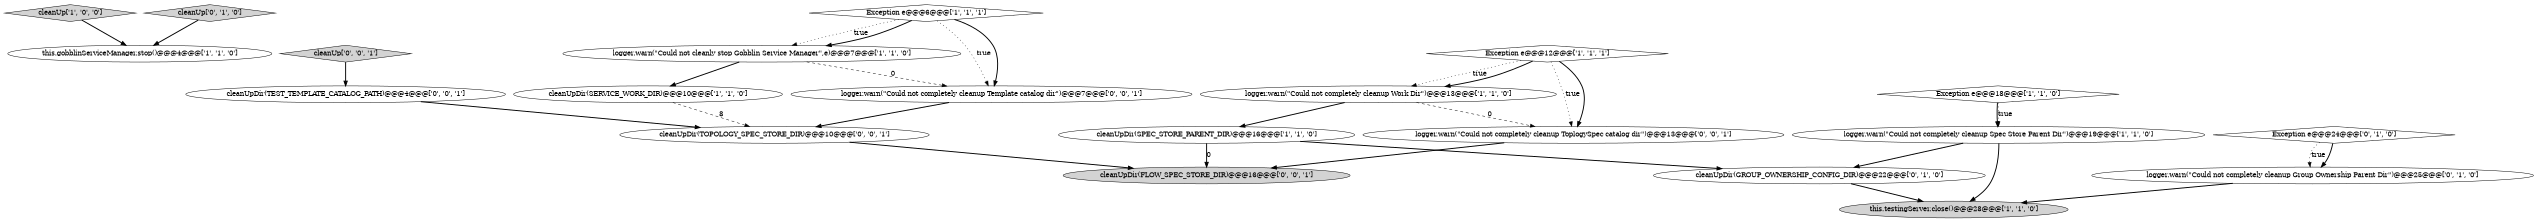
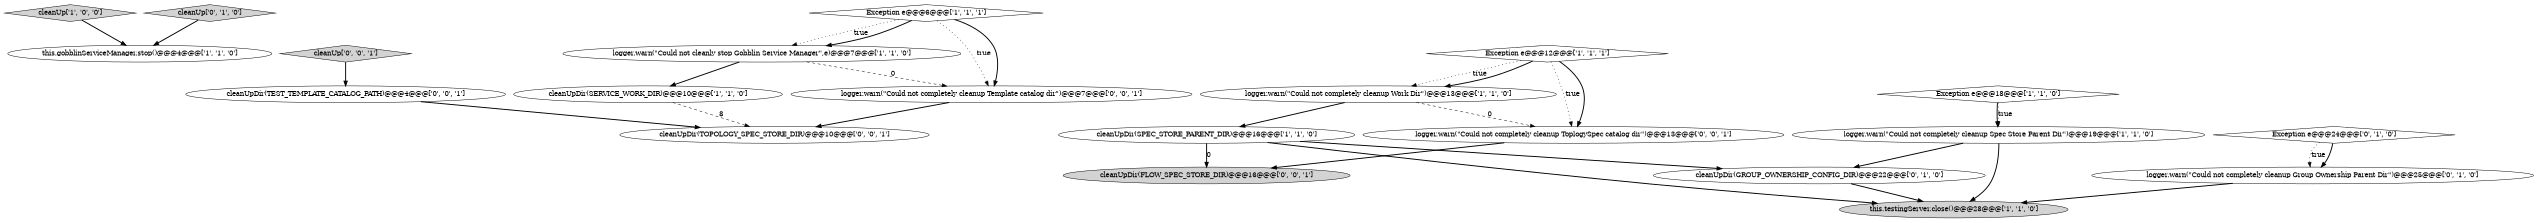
(989, 155) -> none
none -> (1570, 176)
